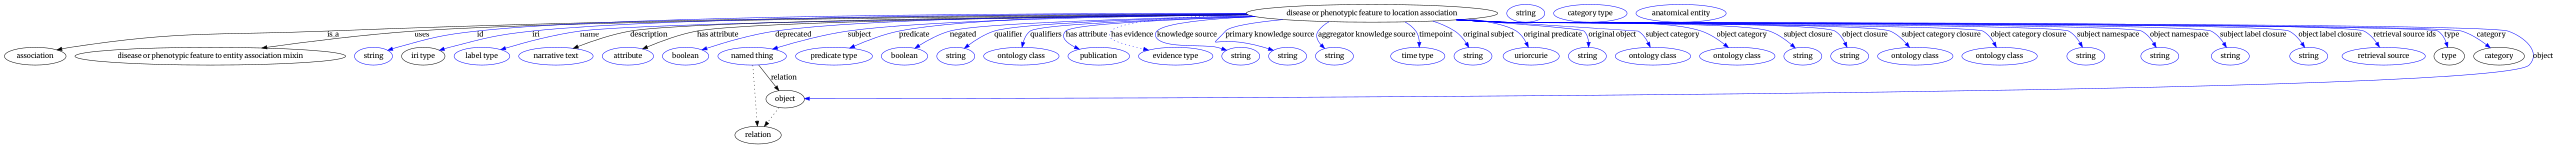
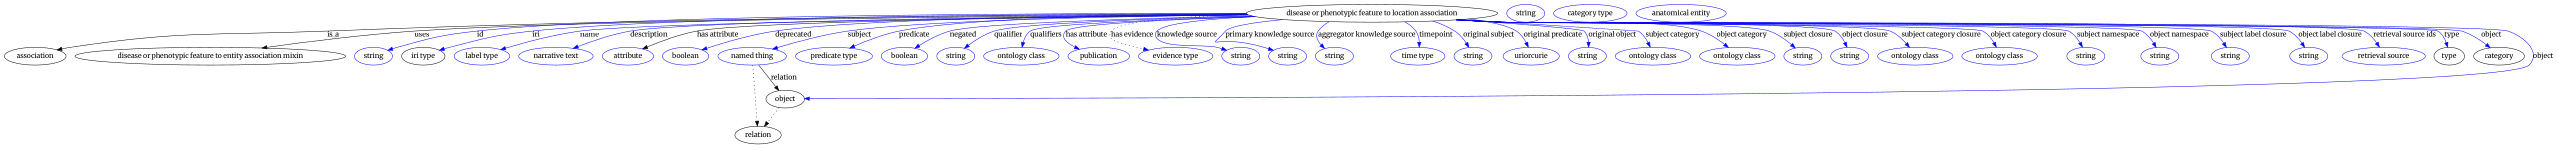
(911, 19) -> (911, 19)
(2491, 35) -> (2491, 35)
